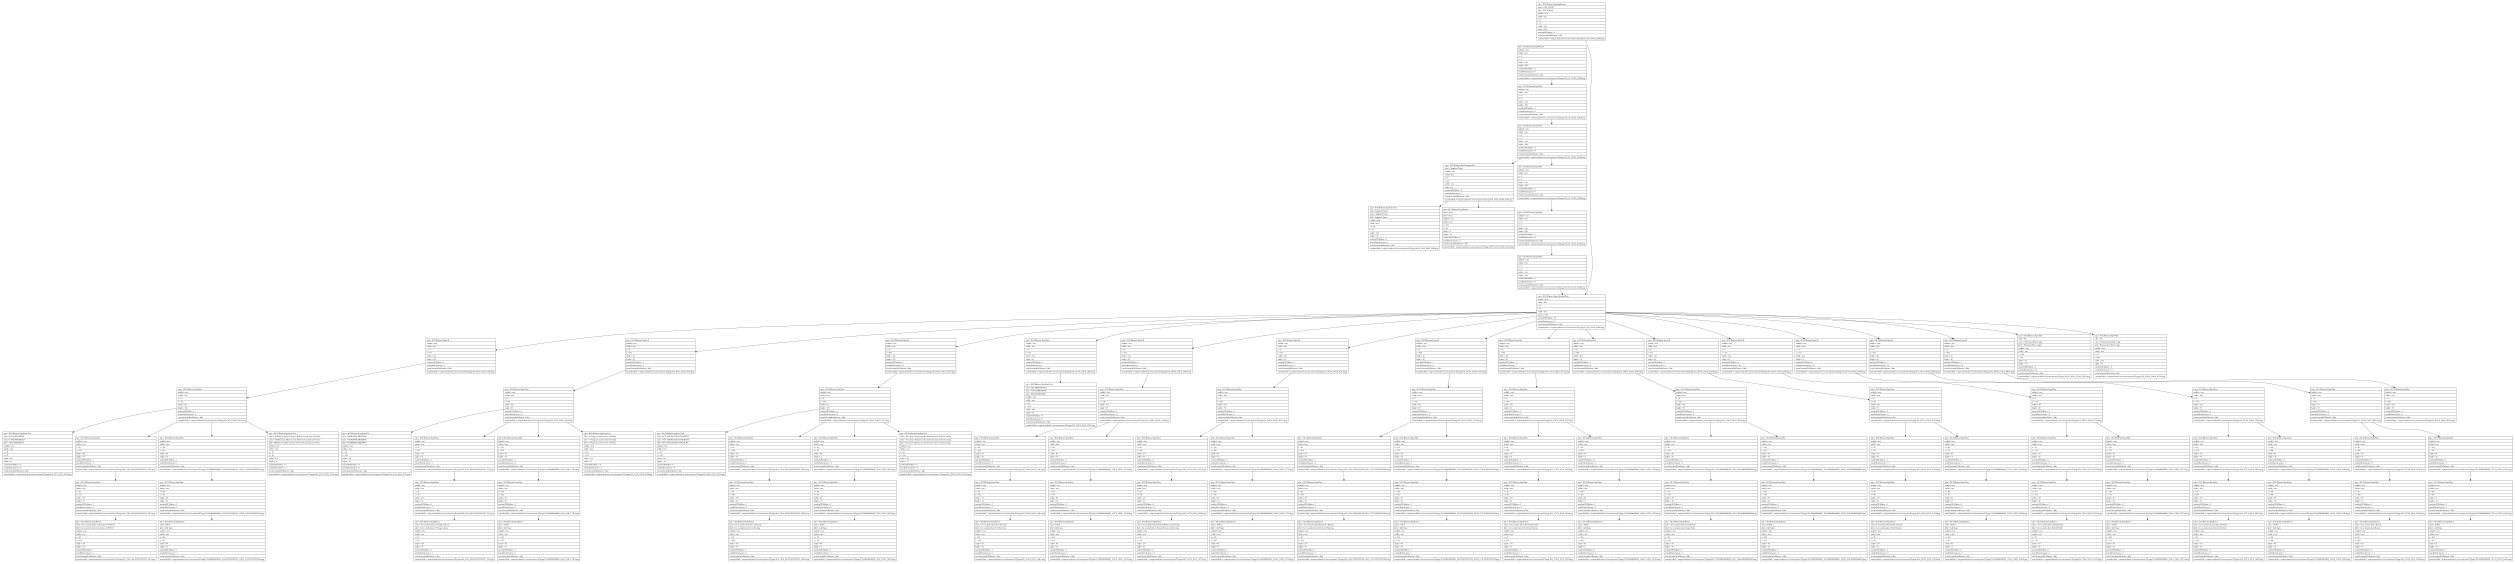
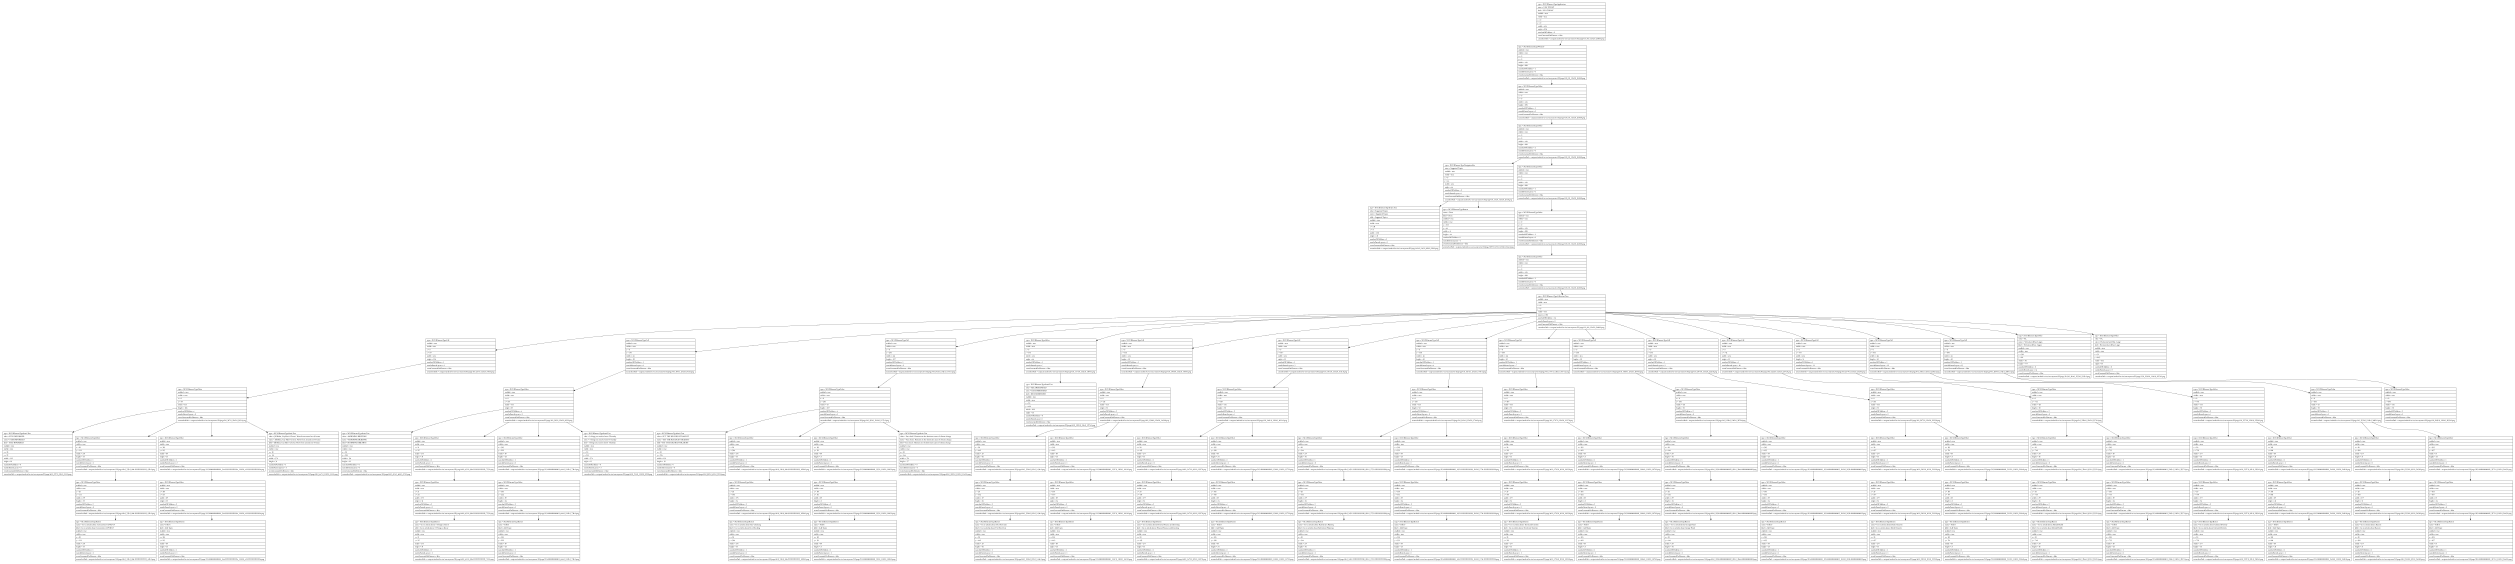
(1590, 167) -> (1561, 42)
